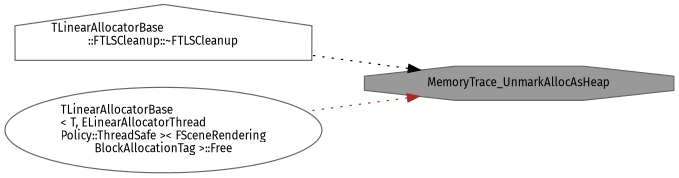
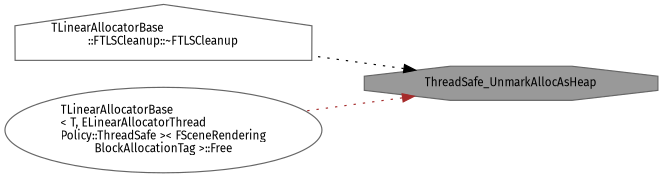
(519, 83) -> (511, 83)
